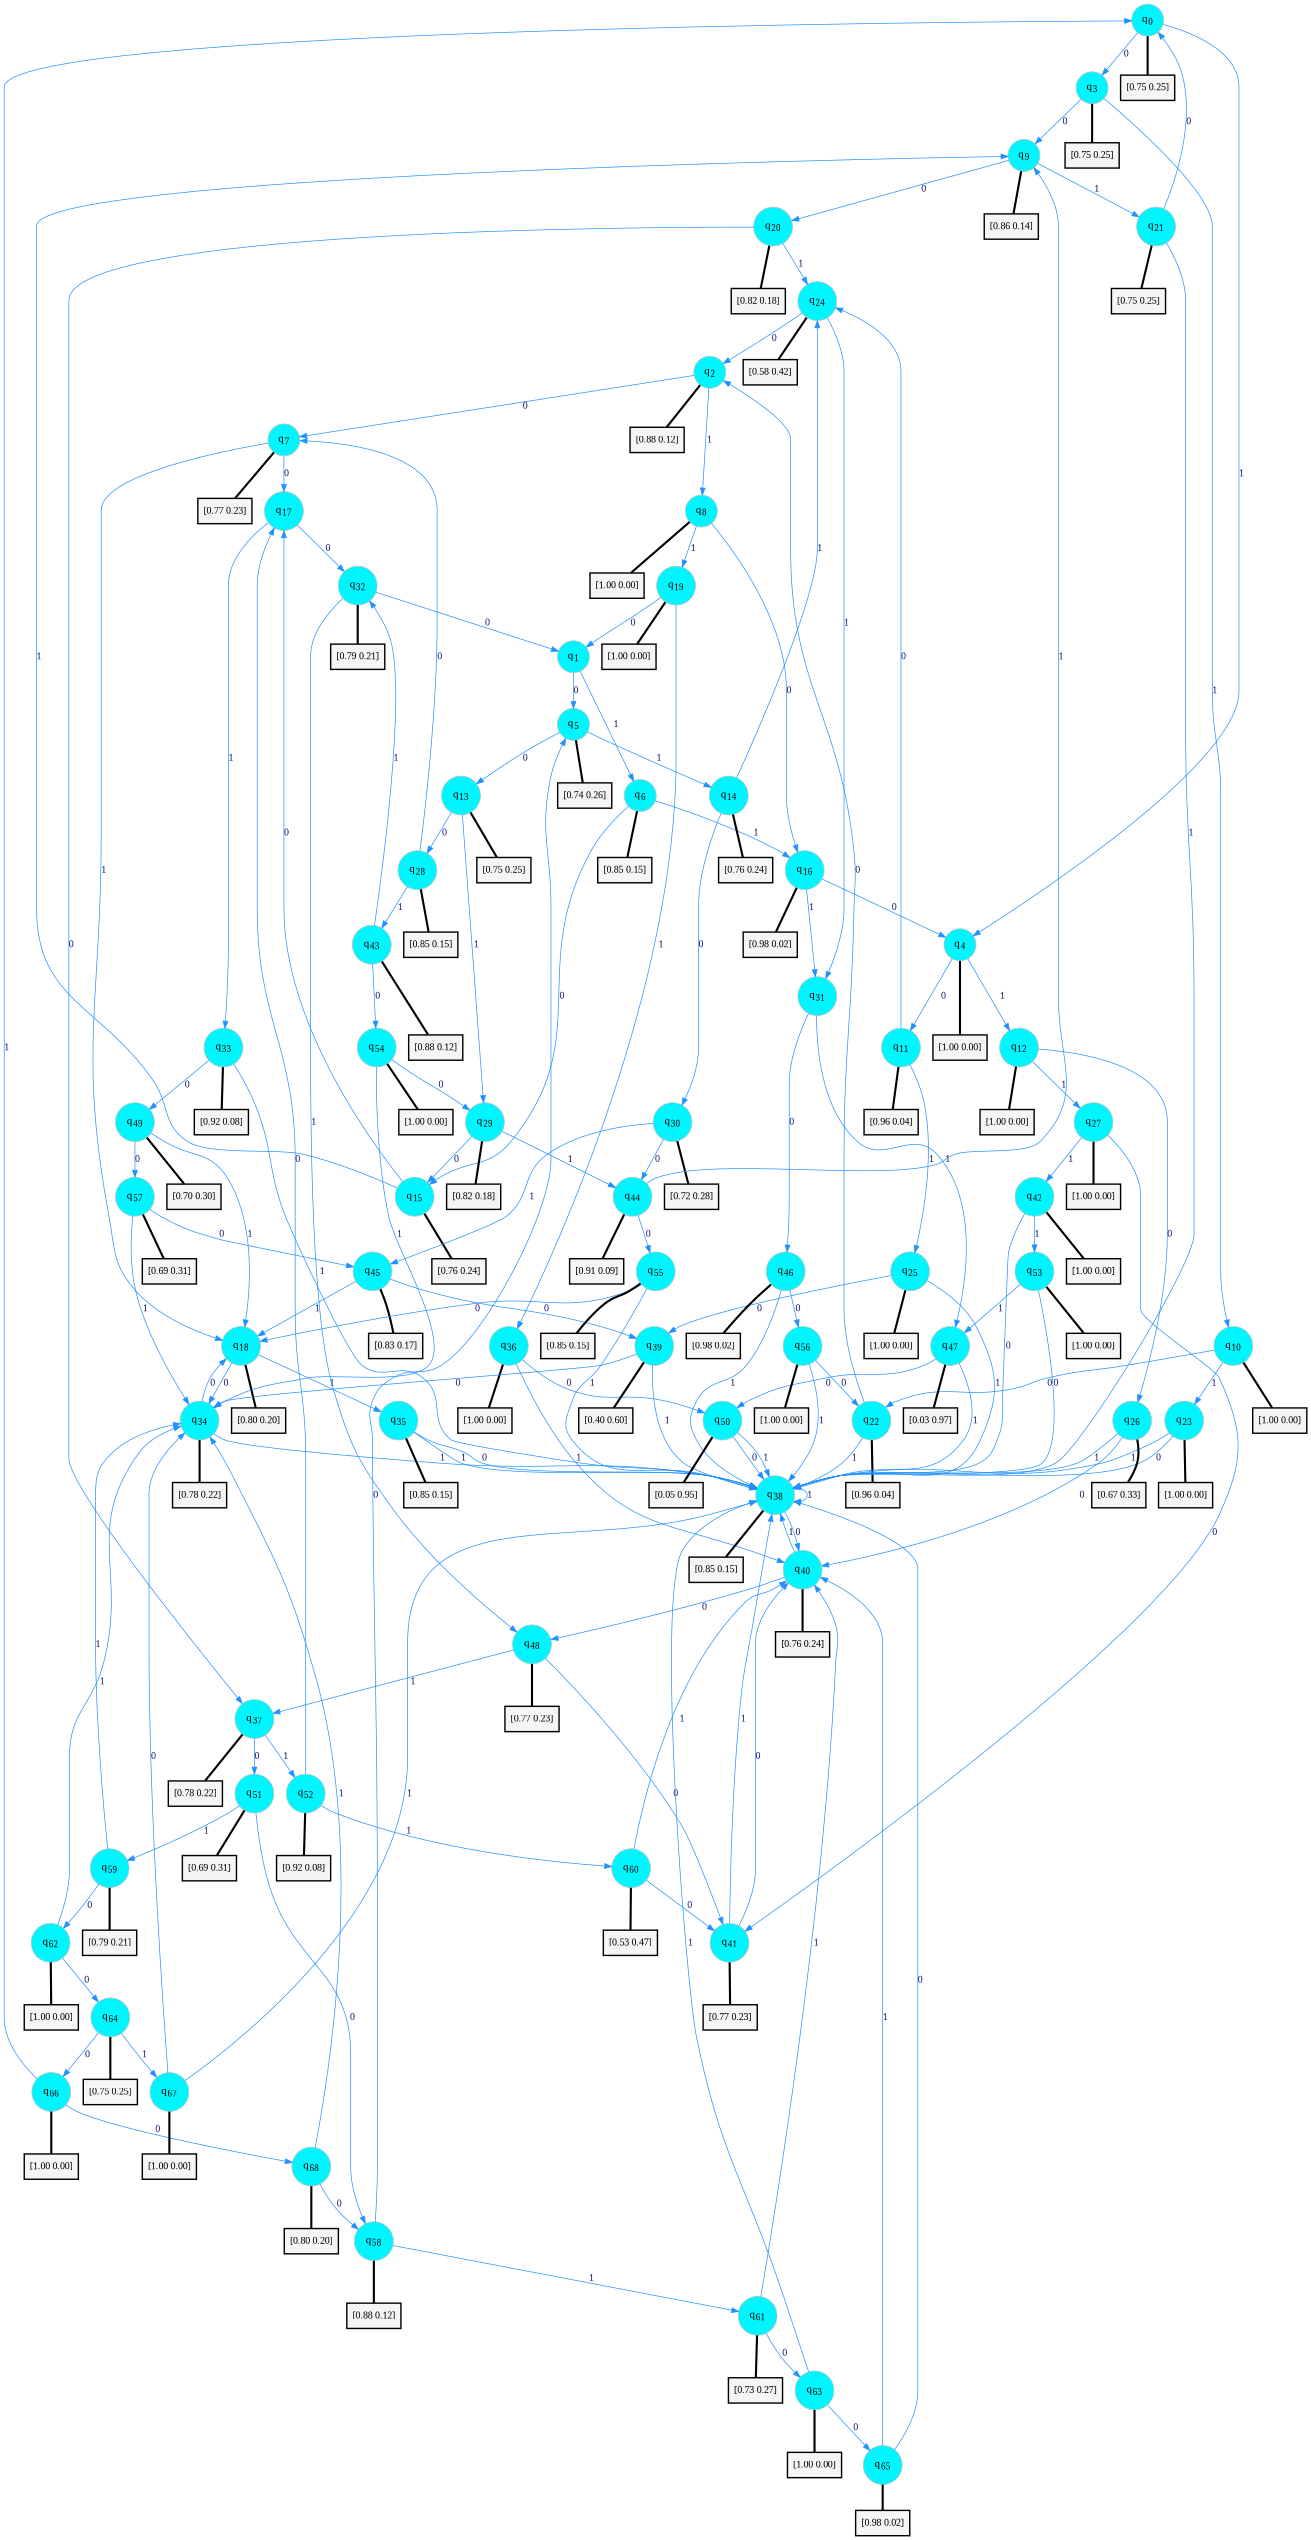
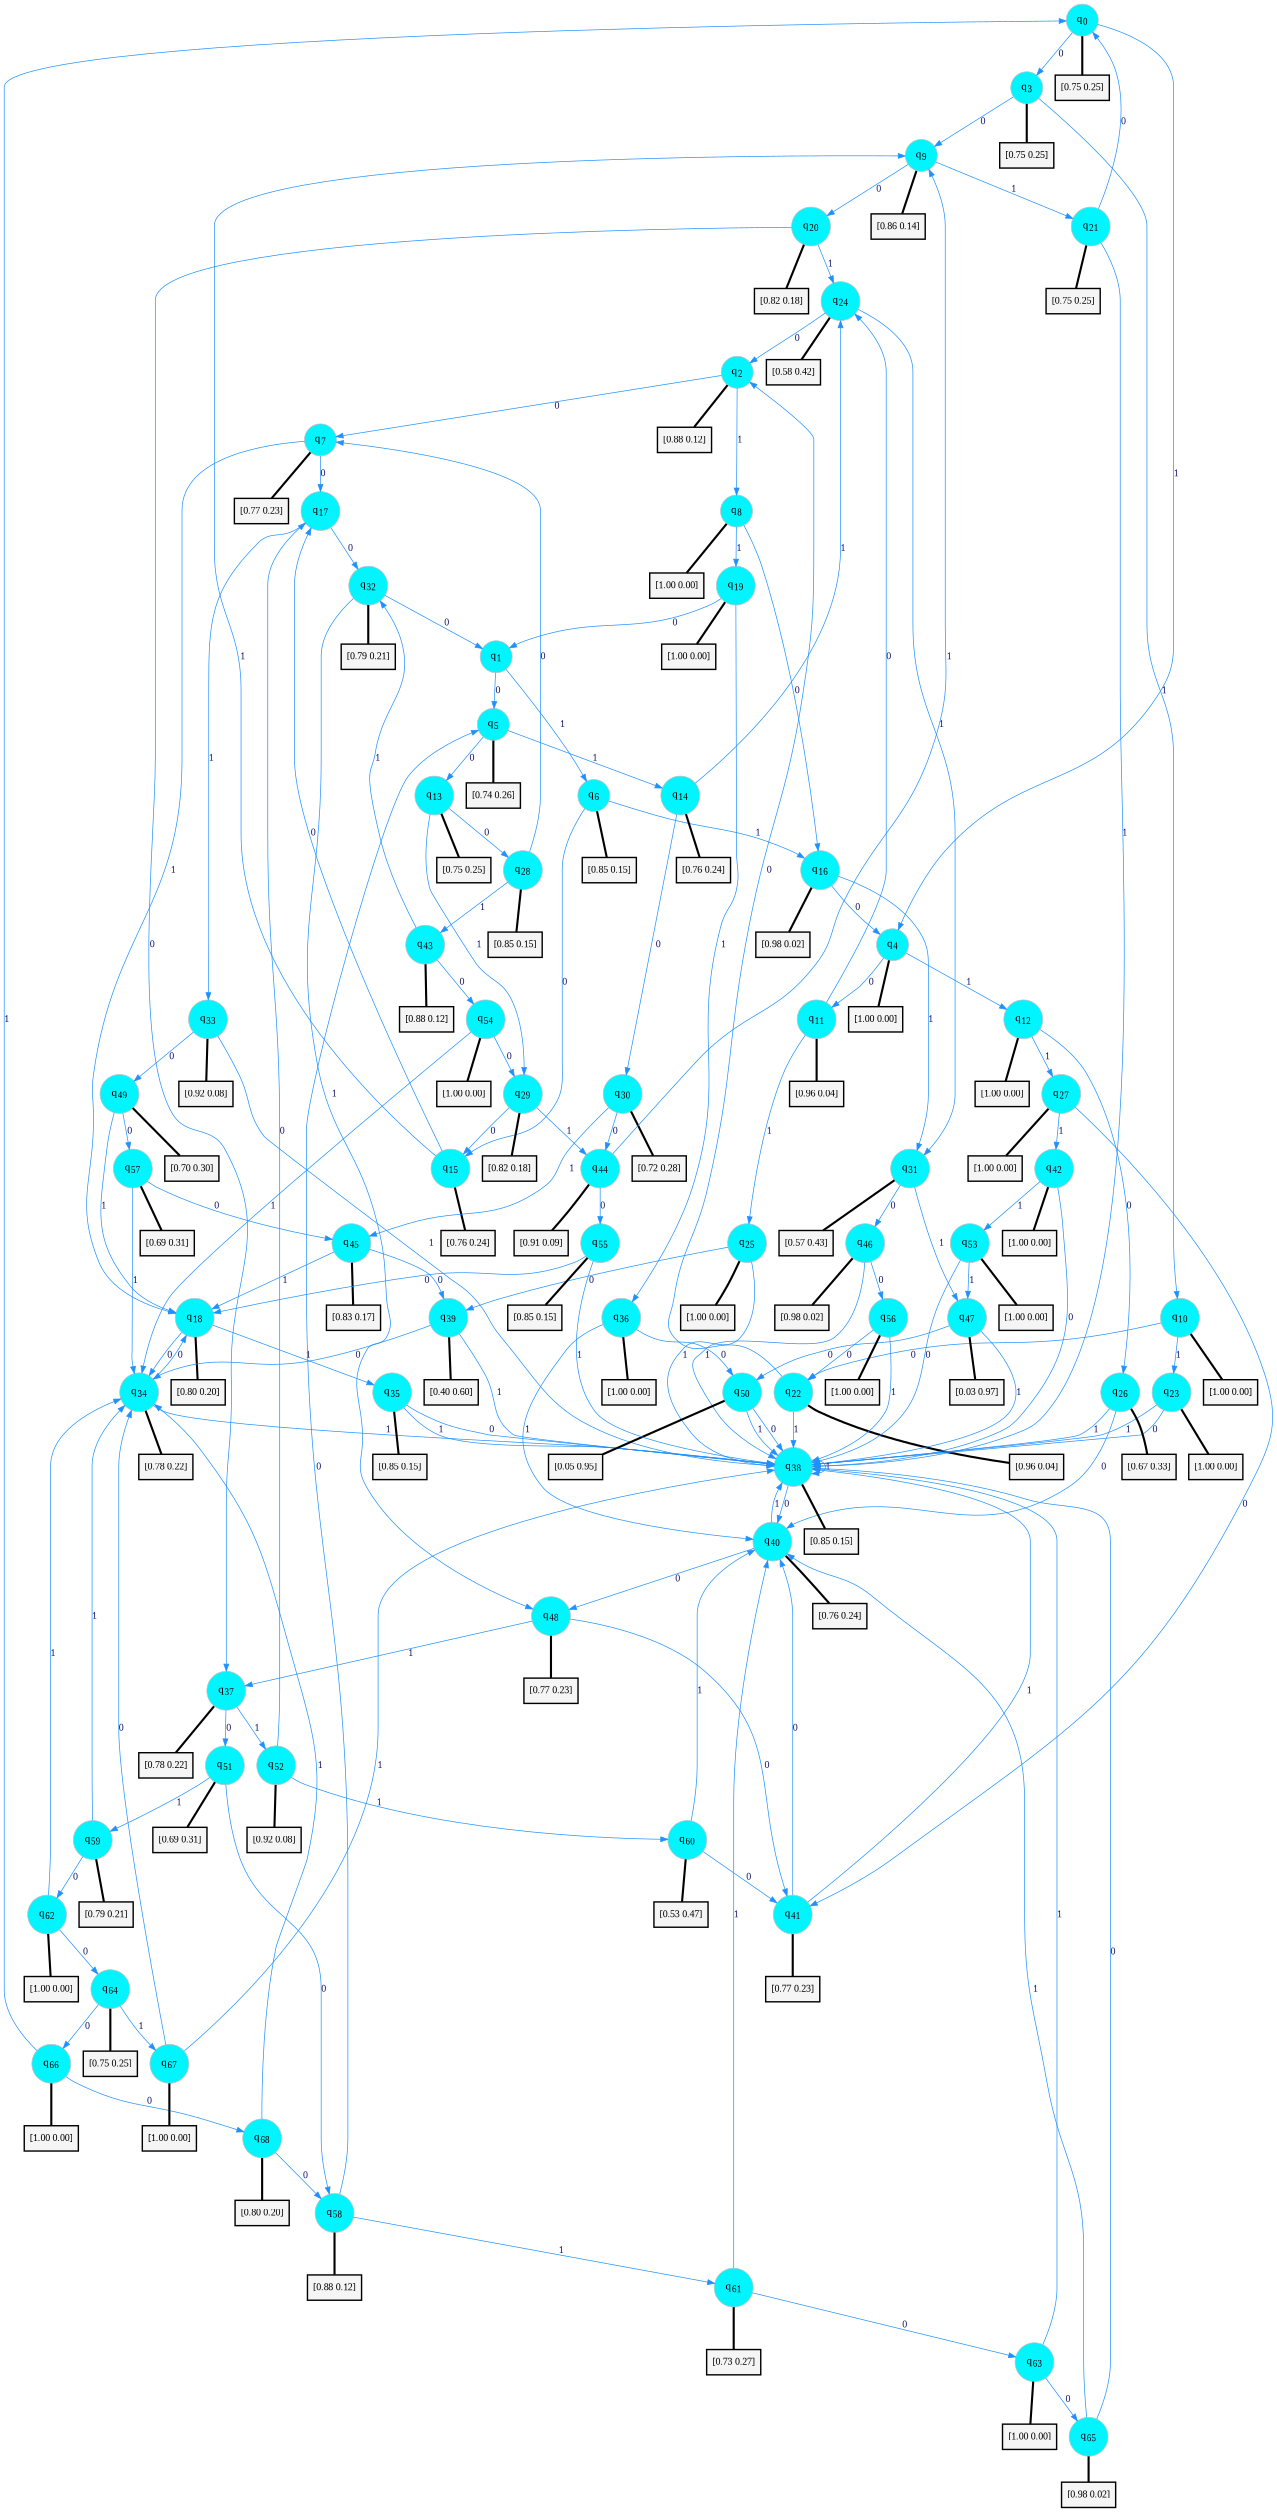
none -> (806, 1243)
